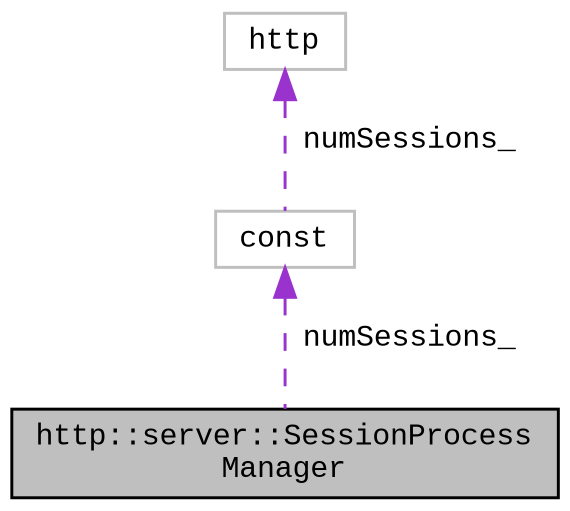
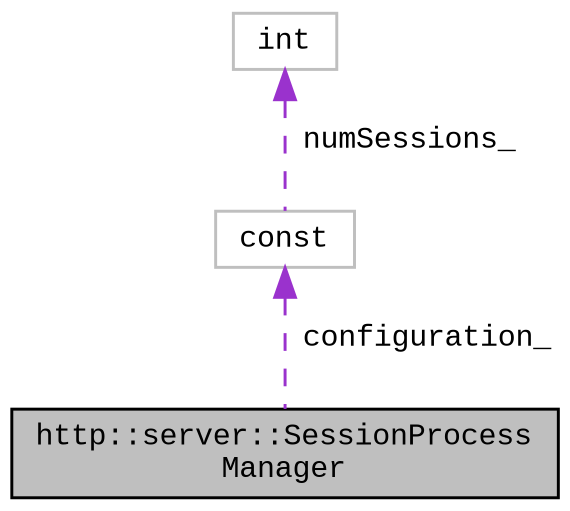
(285, 41) -> (285, 41)
(402, 338) -> (419, 338)
